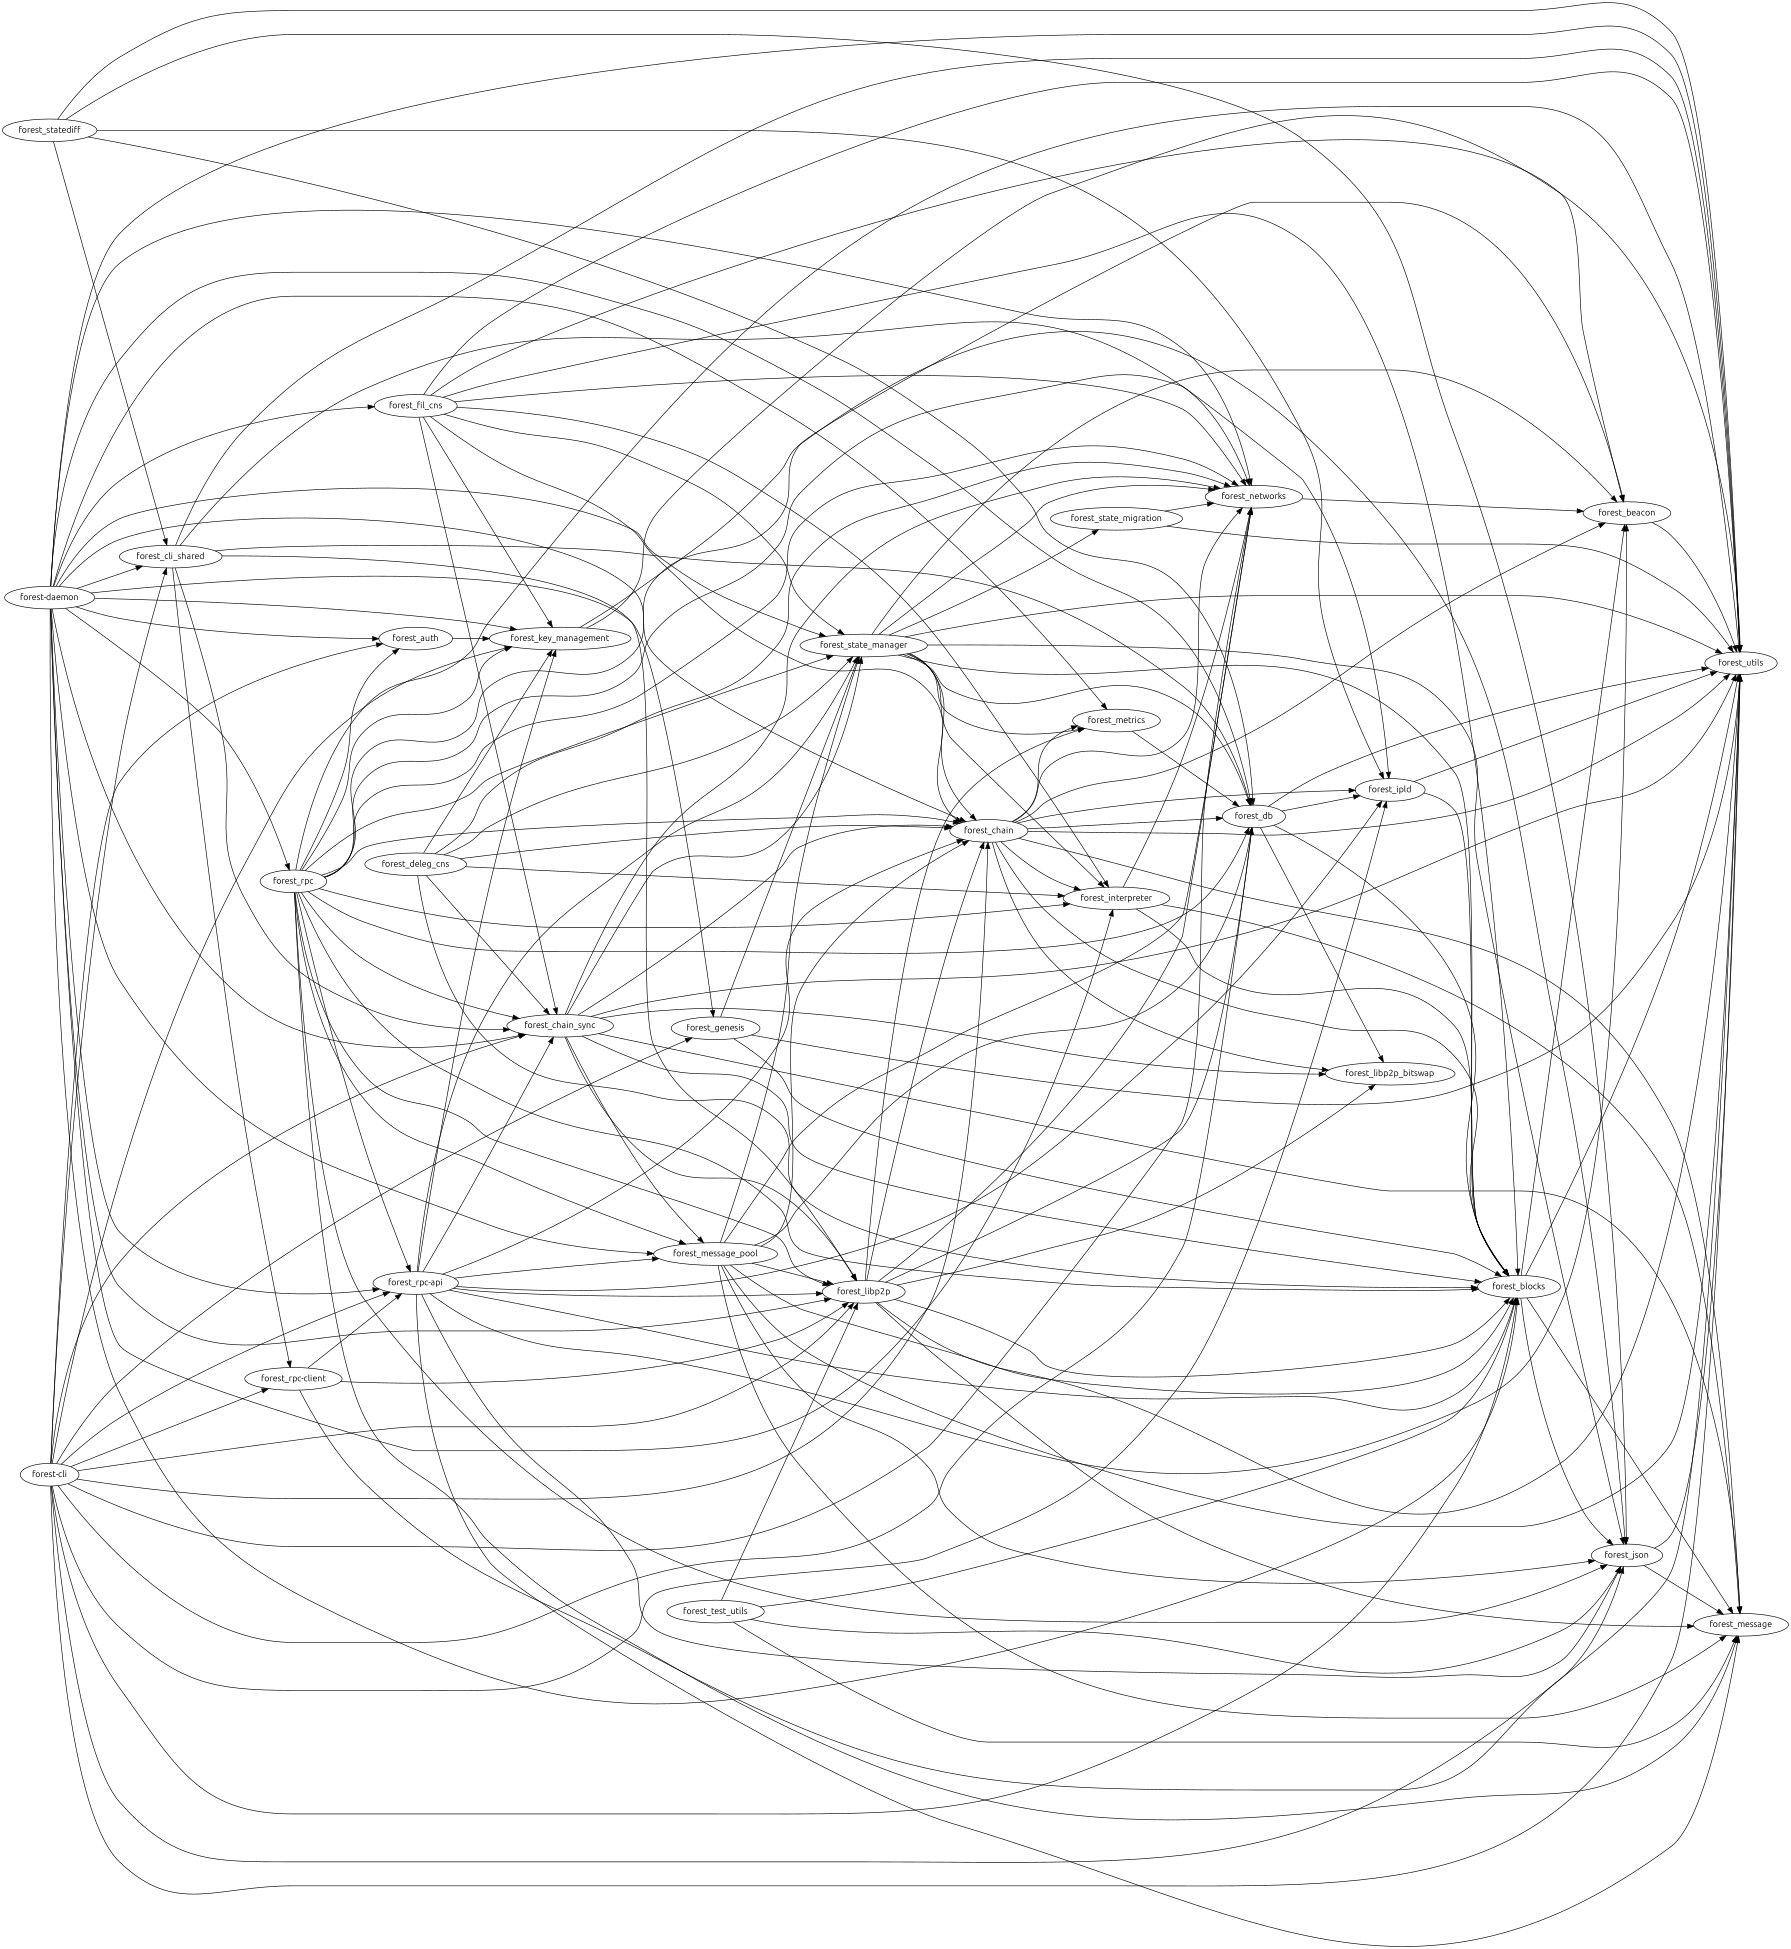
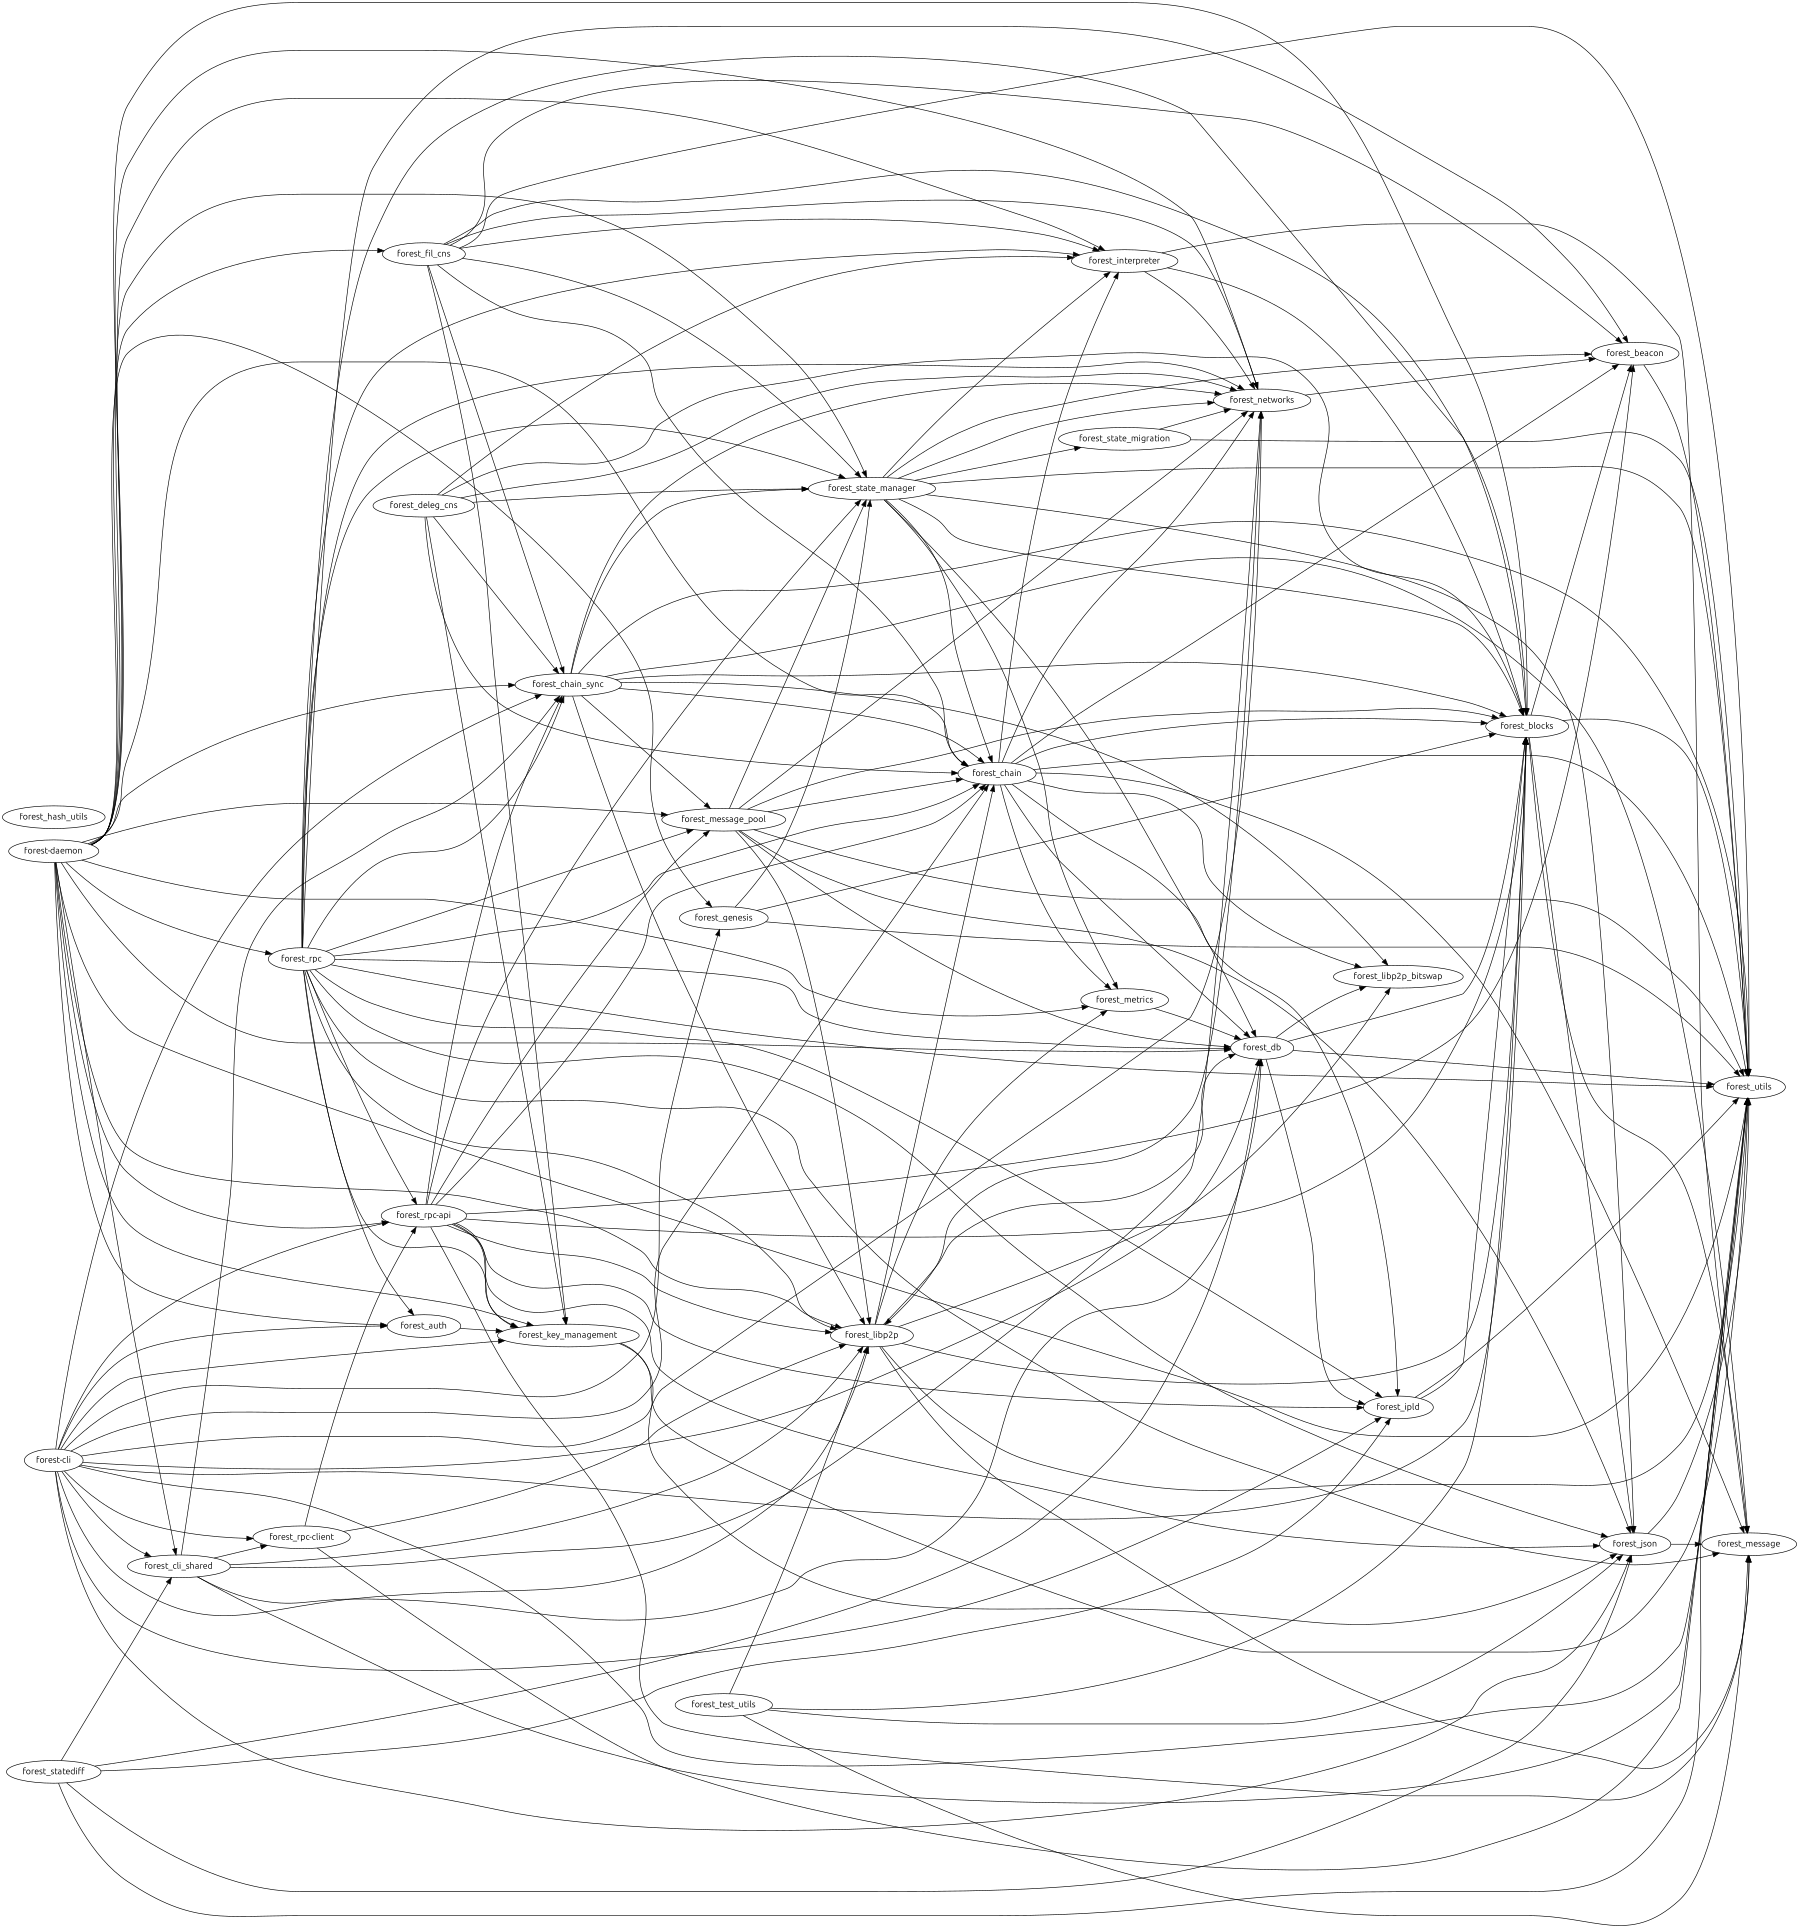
none -> (54, 817)
(1163, 972) -> (1226, 931)
(1121, 1694) -> none
